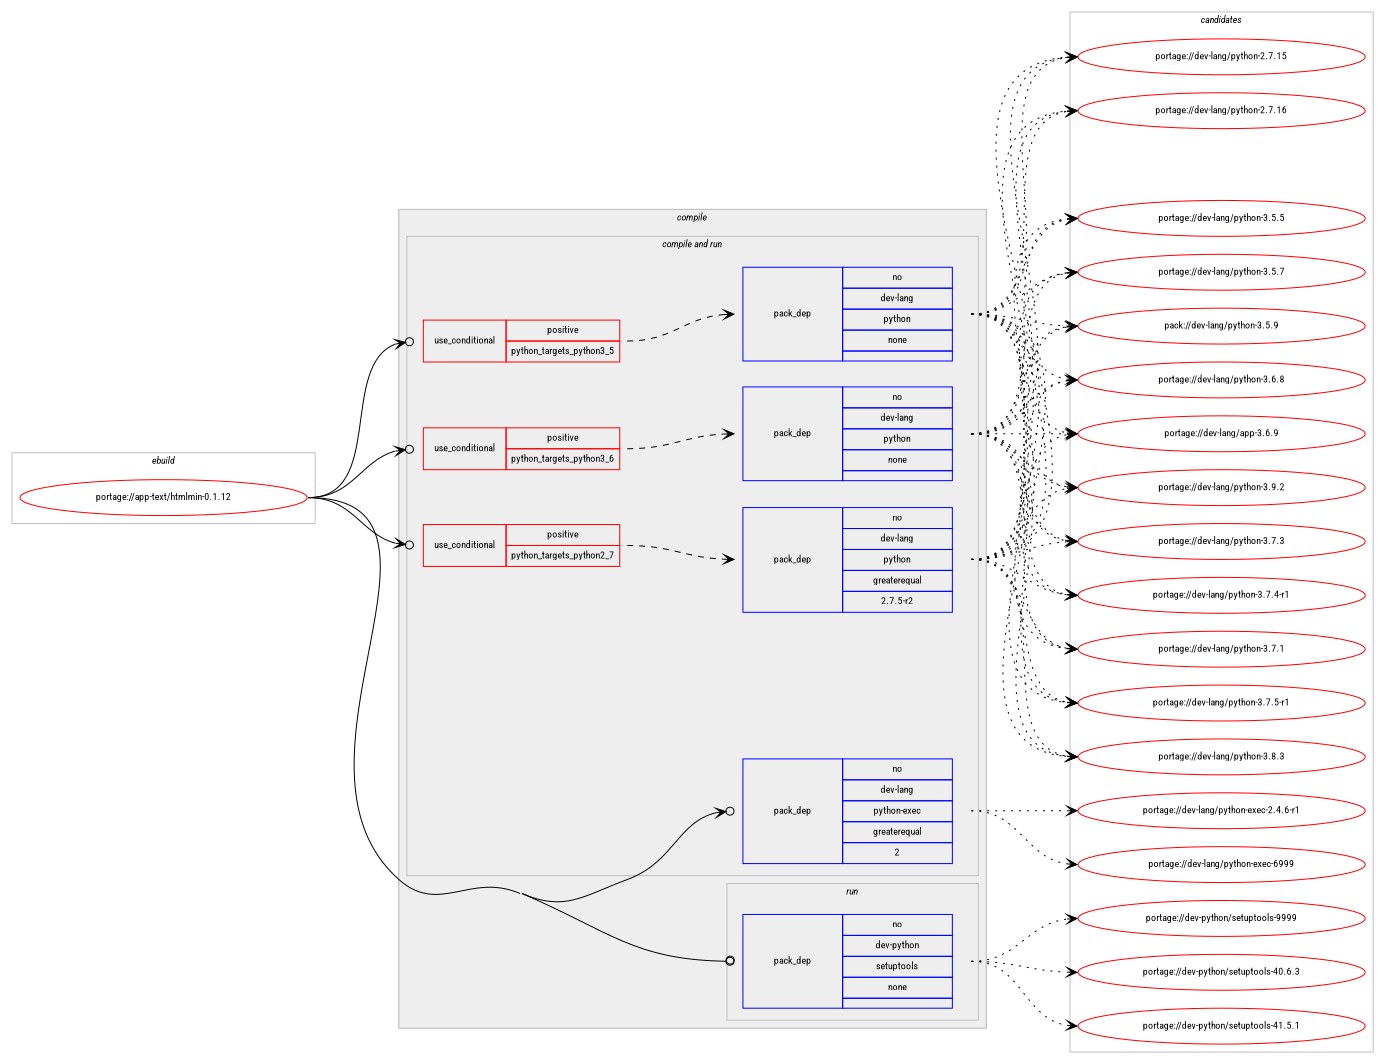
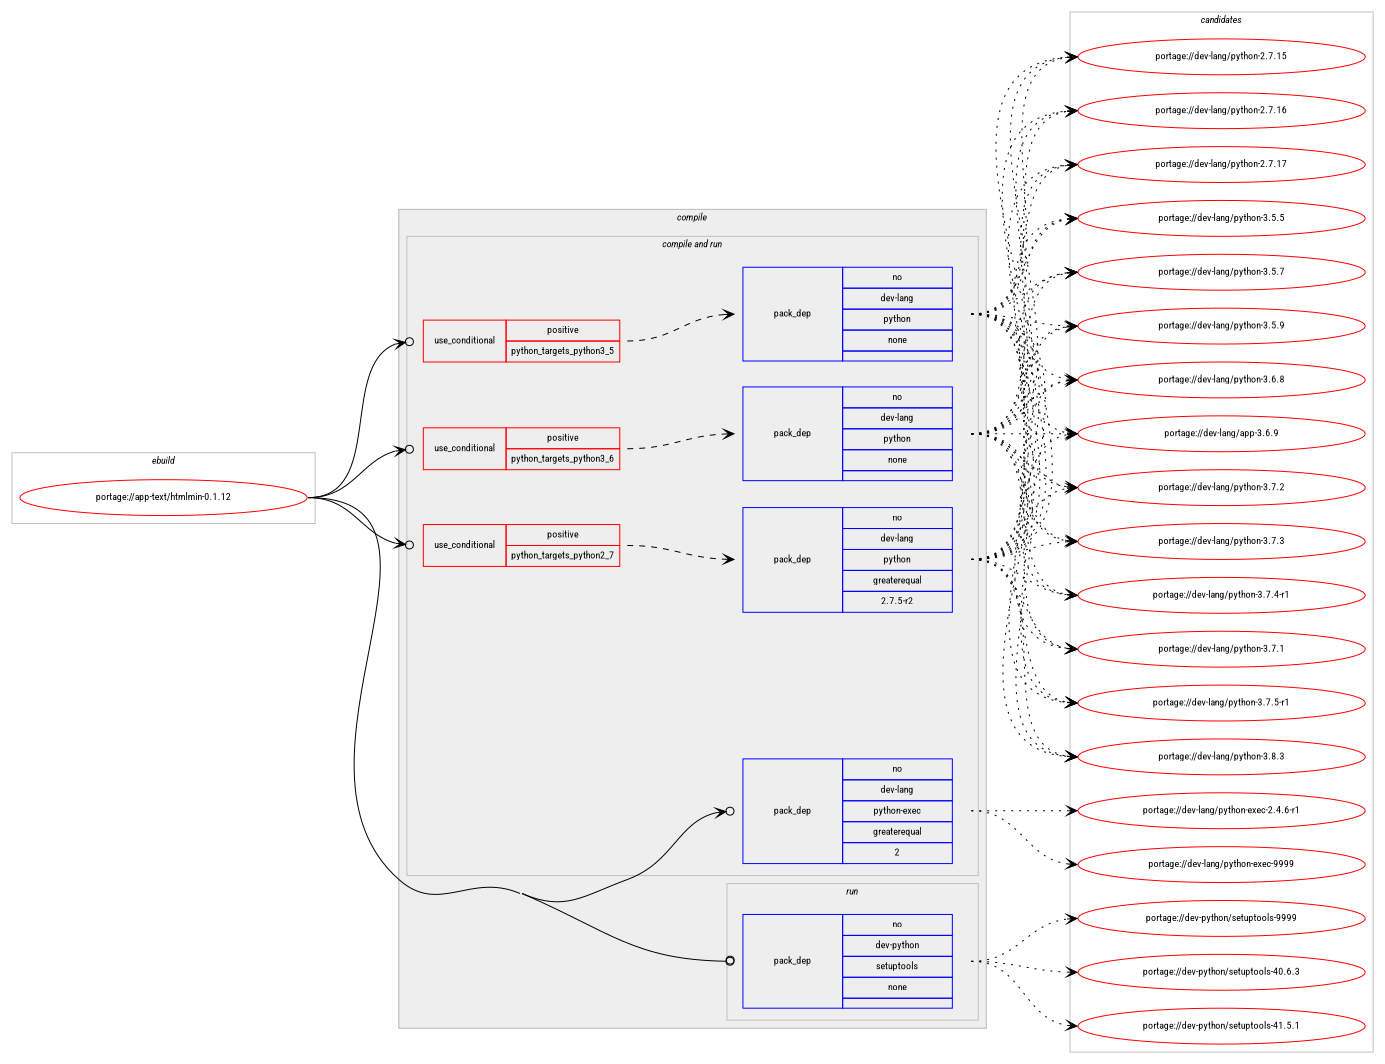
none -> (1222, 165)
(1222, 326) -> (1222, 326)
(1222, 488) -> (1222, 488)
(1222, 865) -> (1222, 865)
